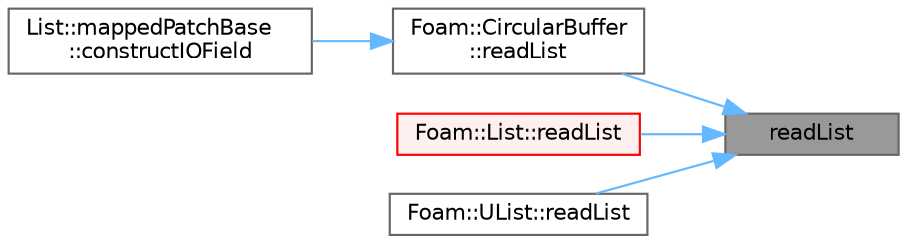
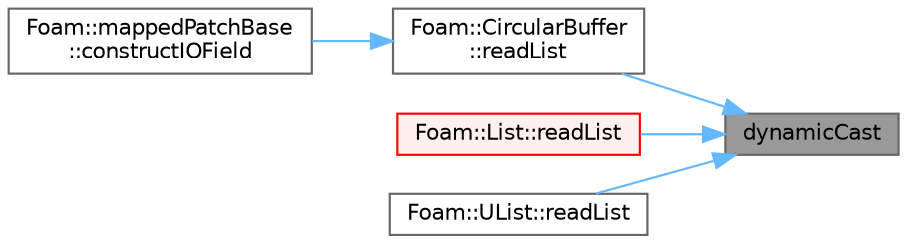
(160, 41) -> (160, 41)
(812, 134) -> (812, 134)
